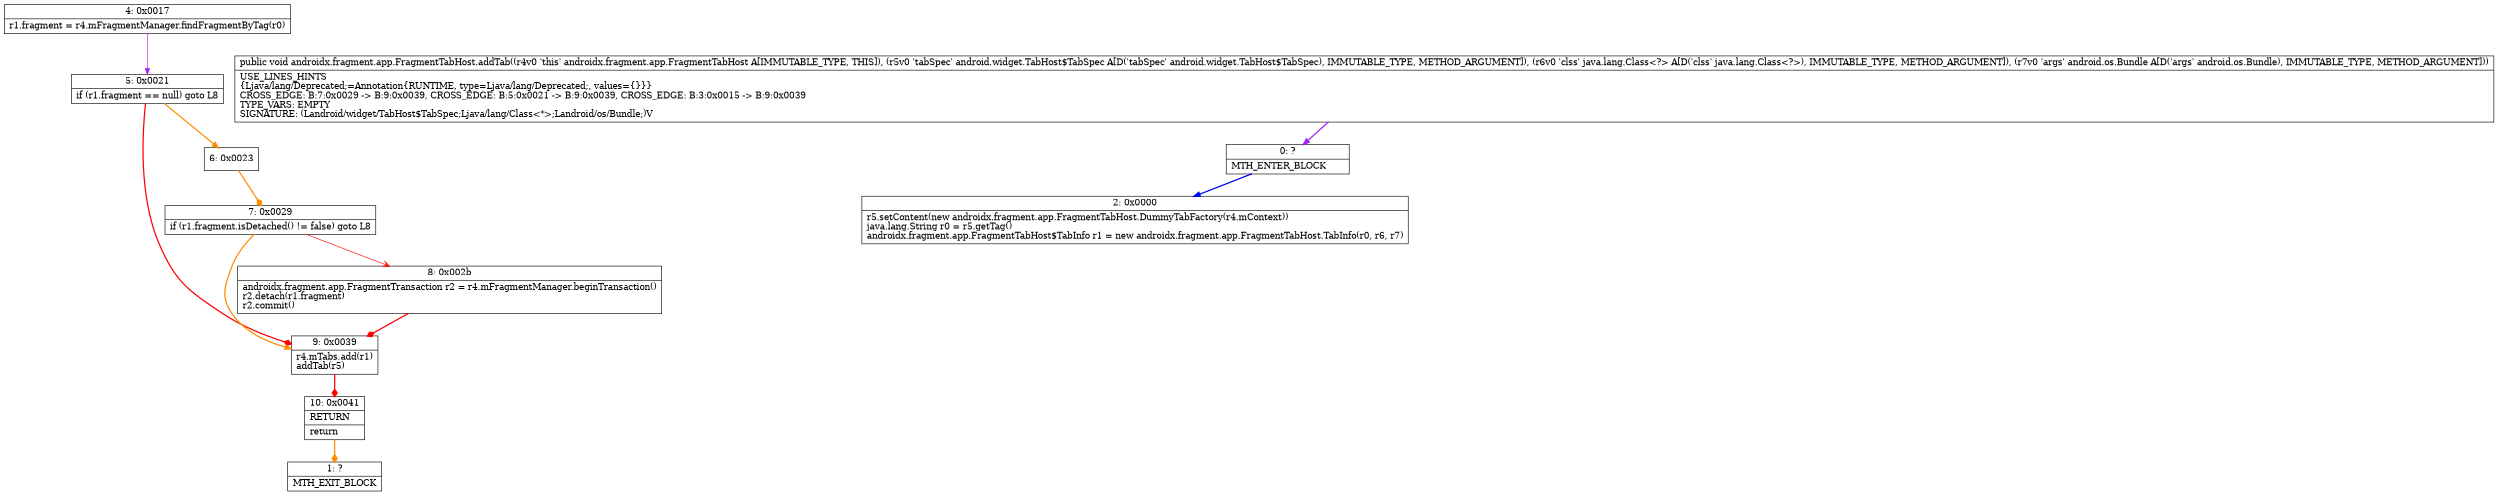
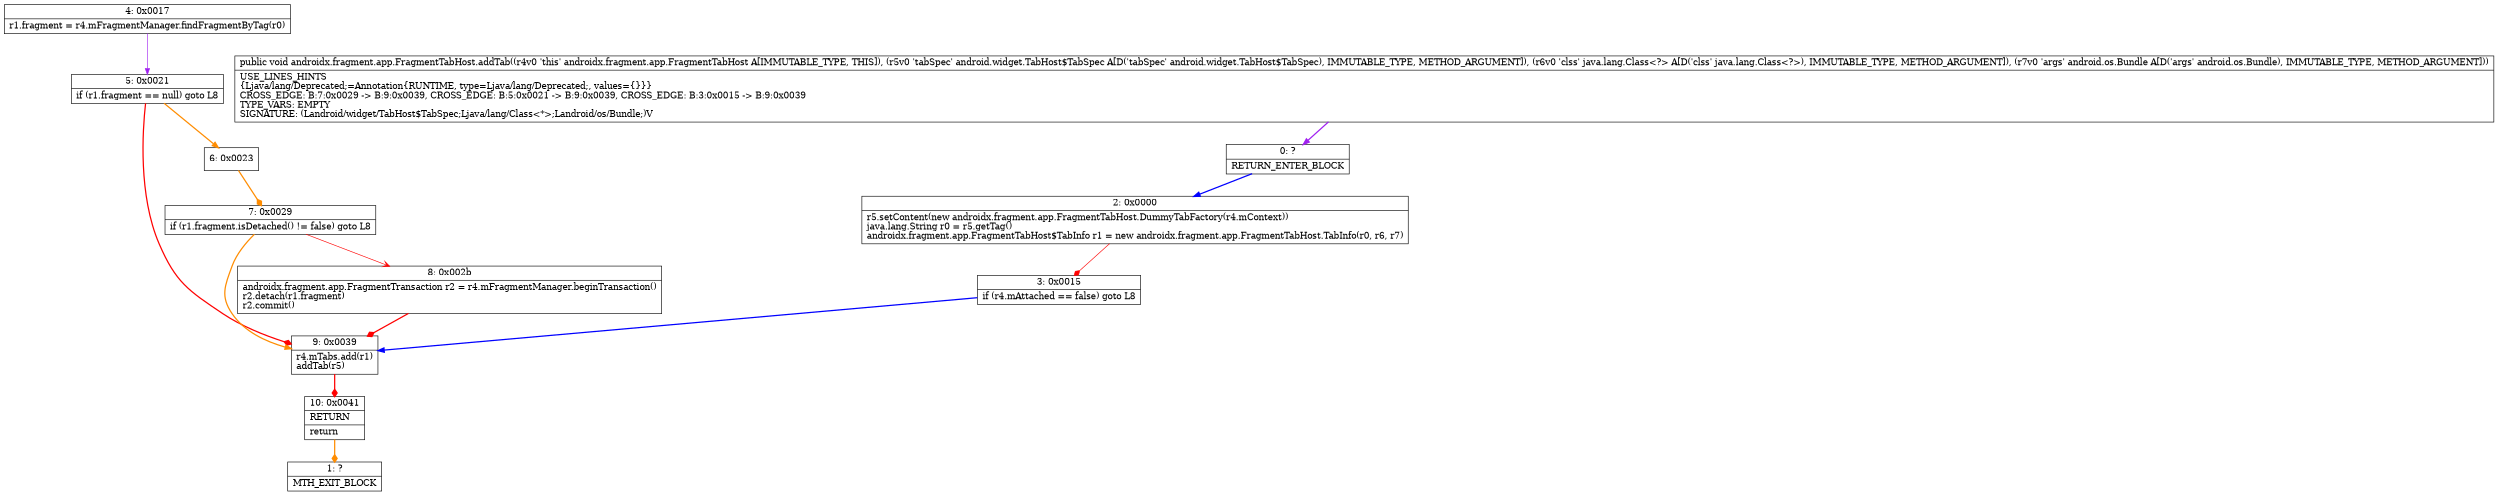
(1279, 166) -> (1288, 166)
none -> (1059, 290)
